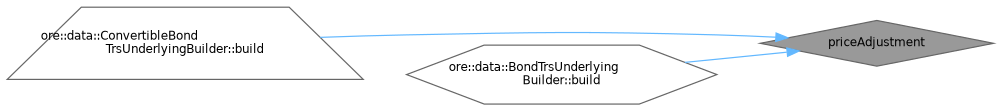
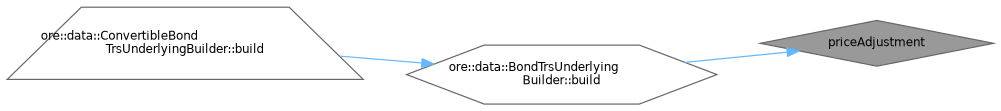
(548, 33) -> (381, 60)
